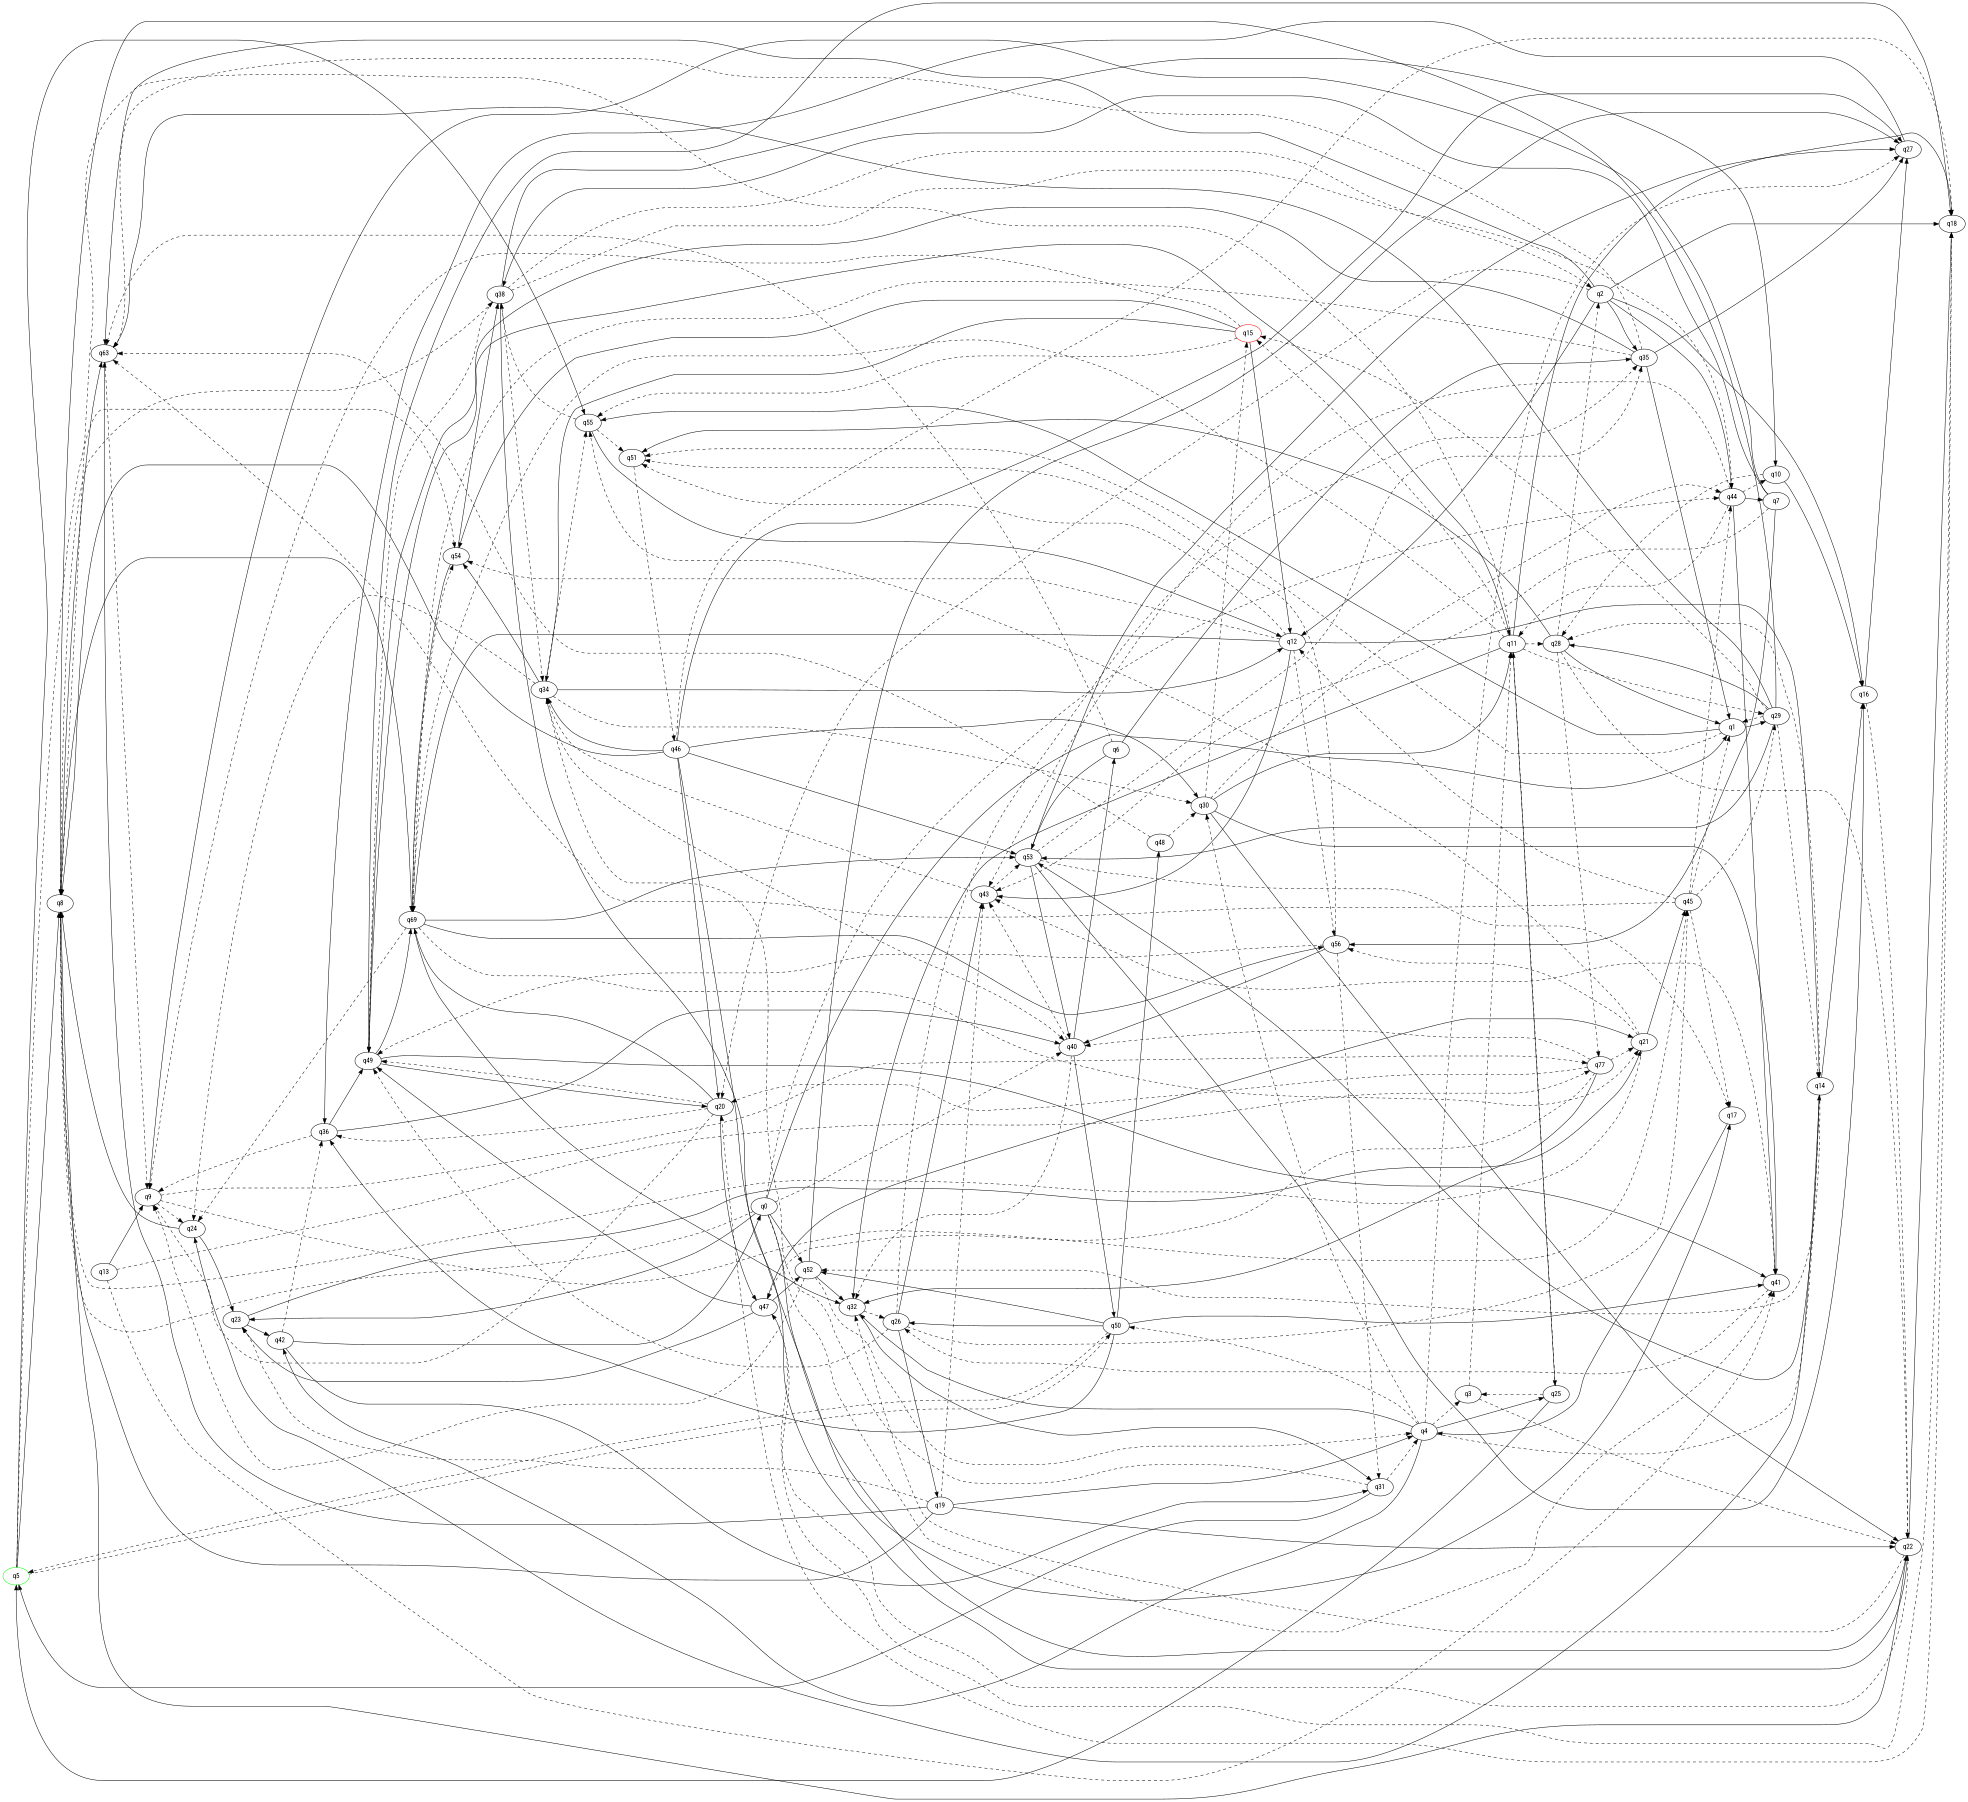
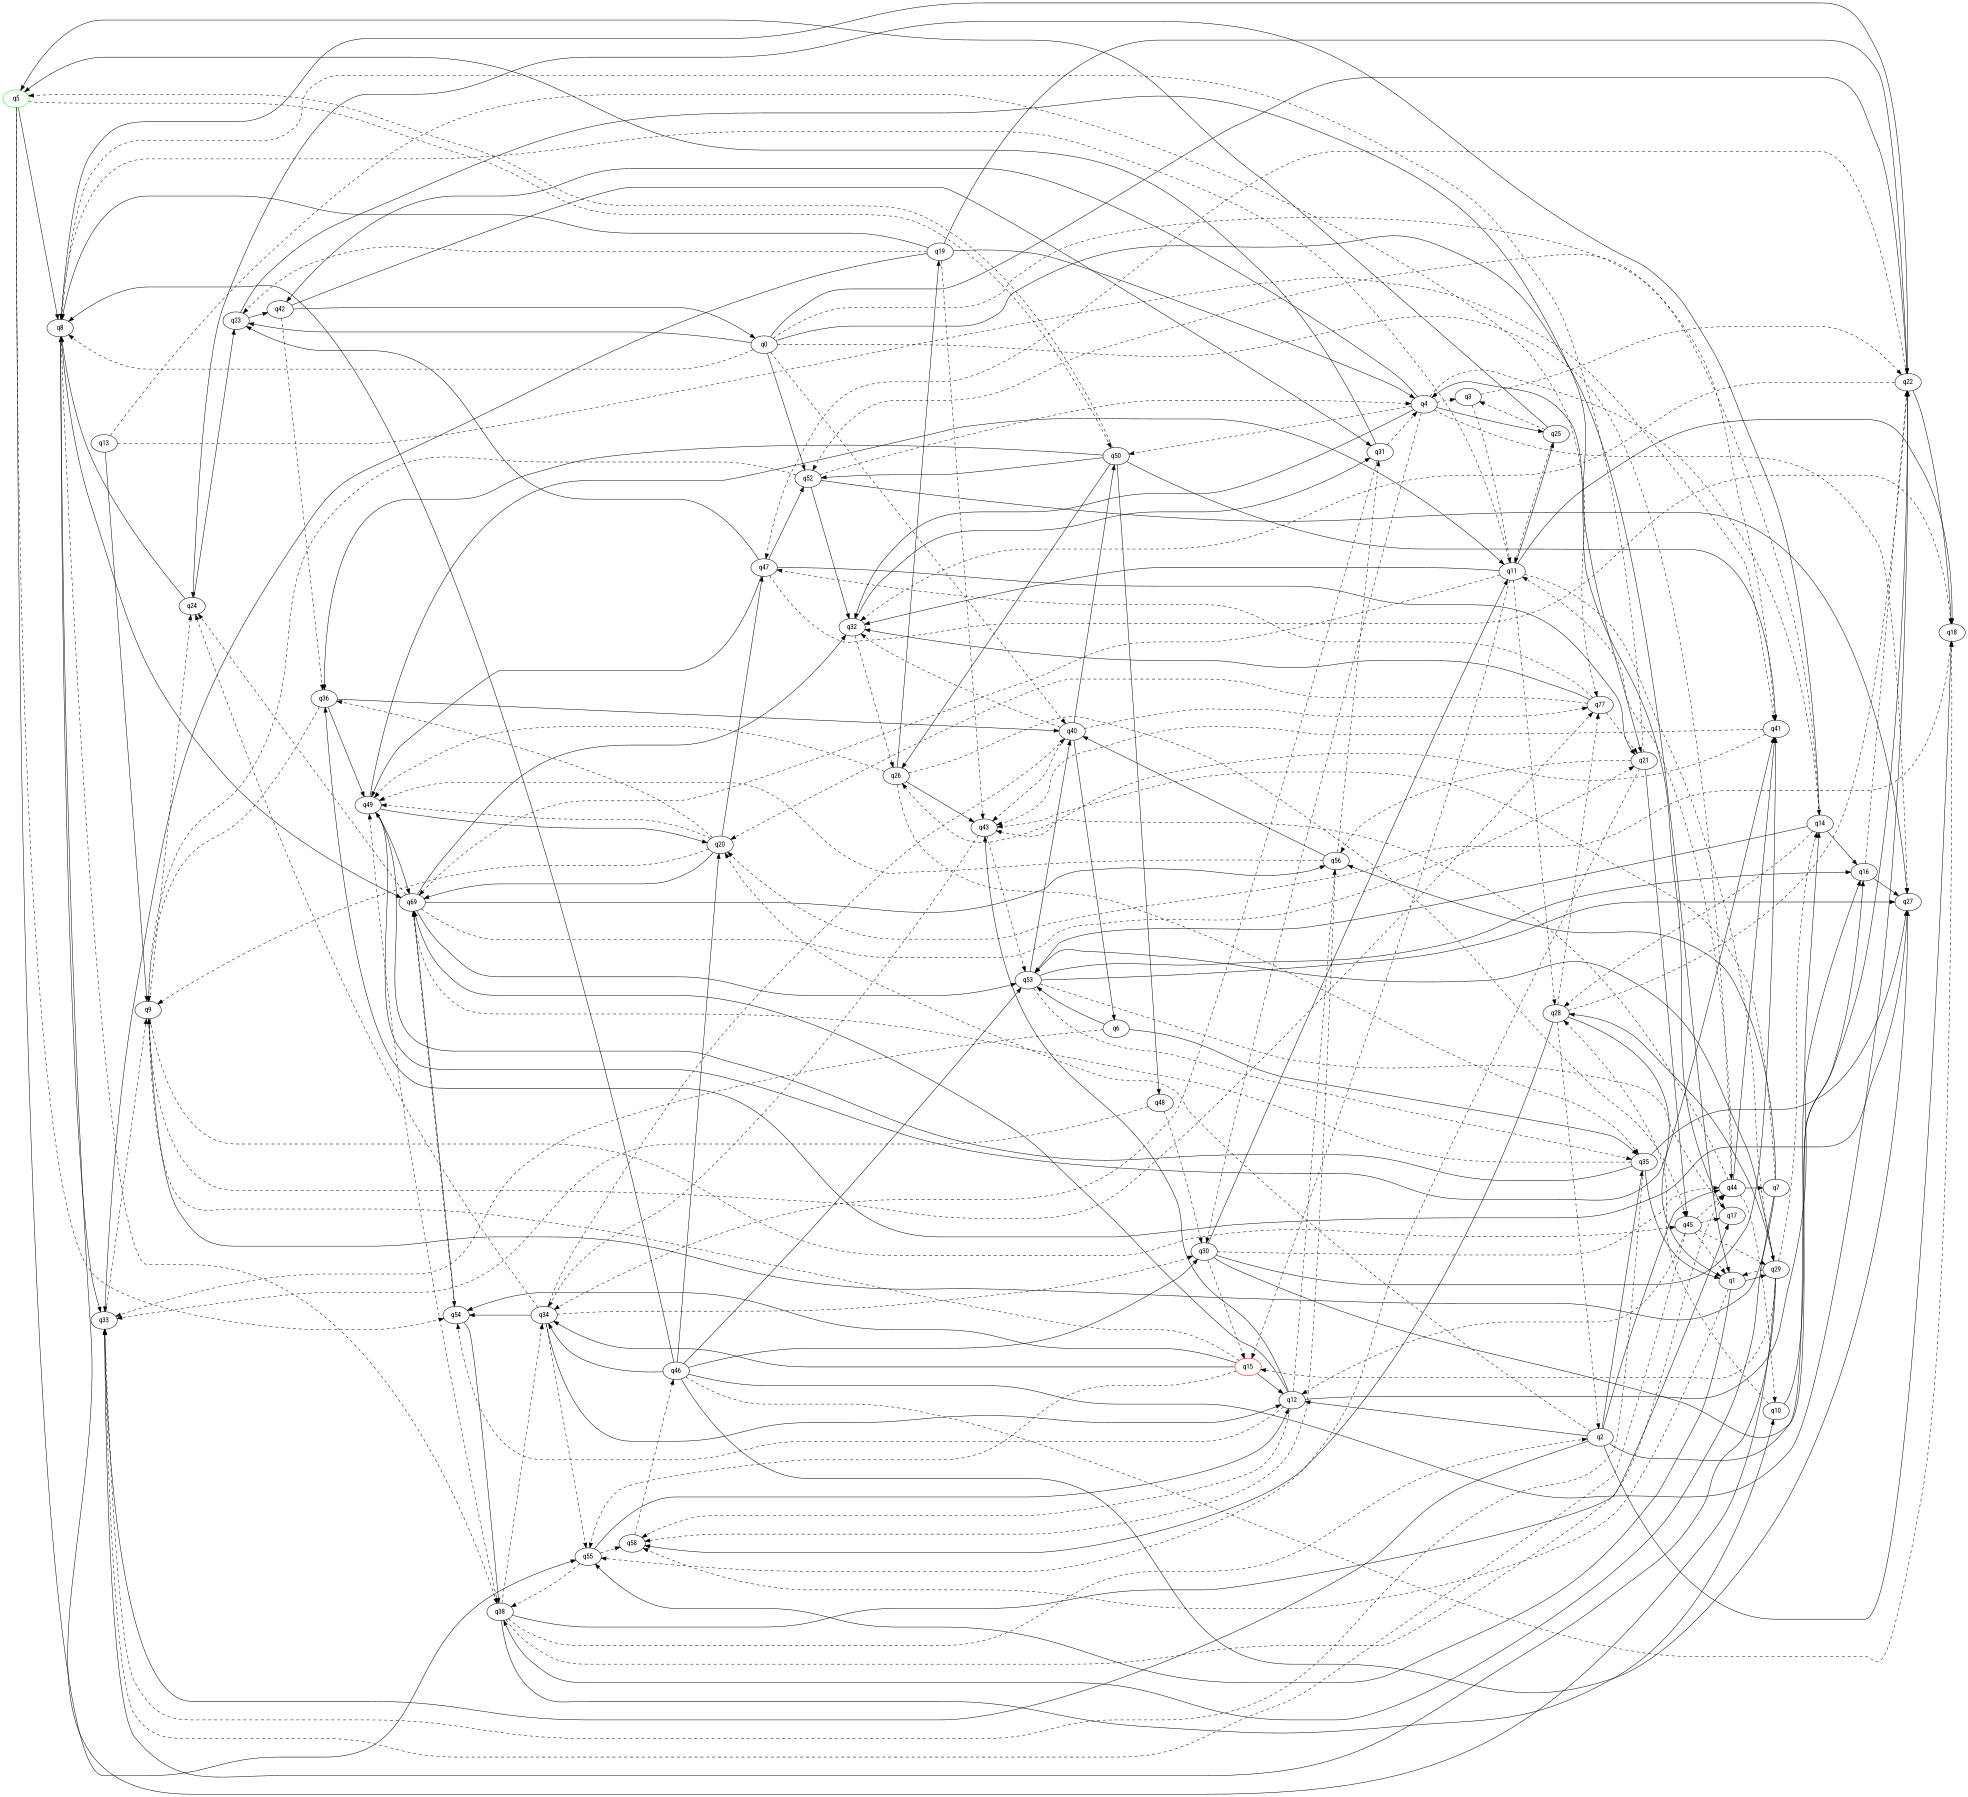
(799, 88) -> none
(104, 353) -> (104, 1320)
(632, 458) -> (632, 1543)
(1355, 1031) -> (1333, 716)
